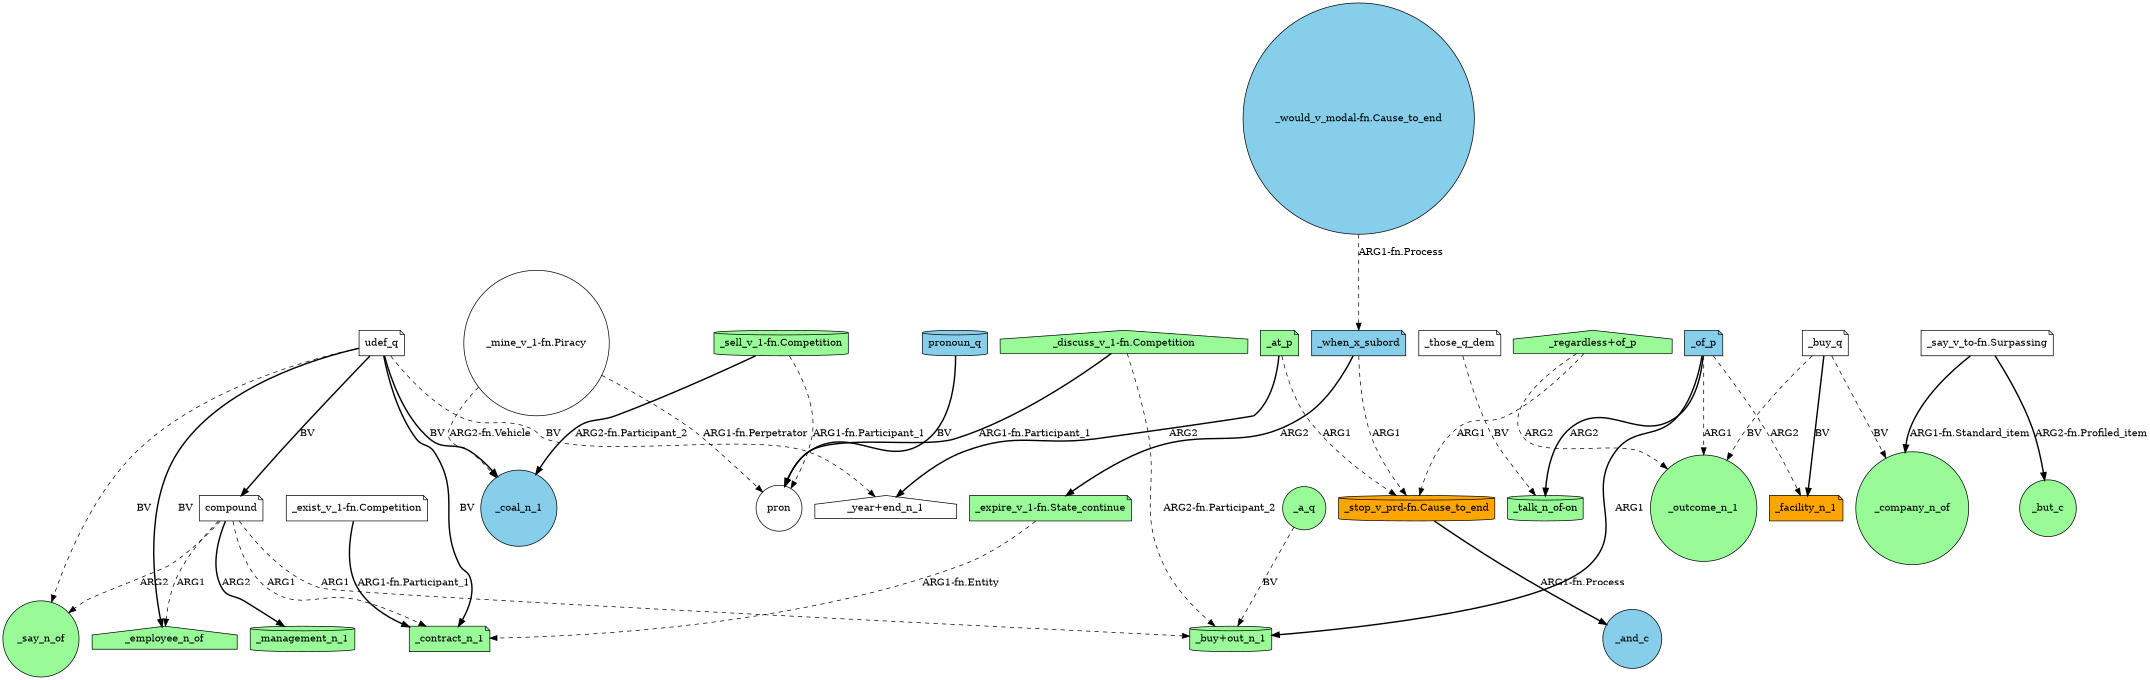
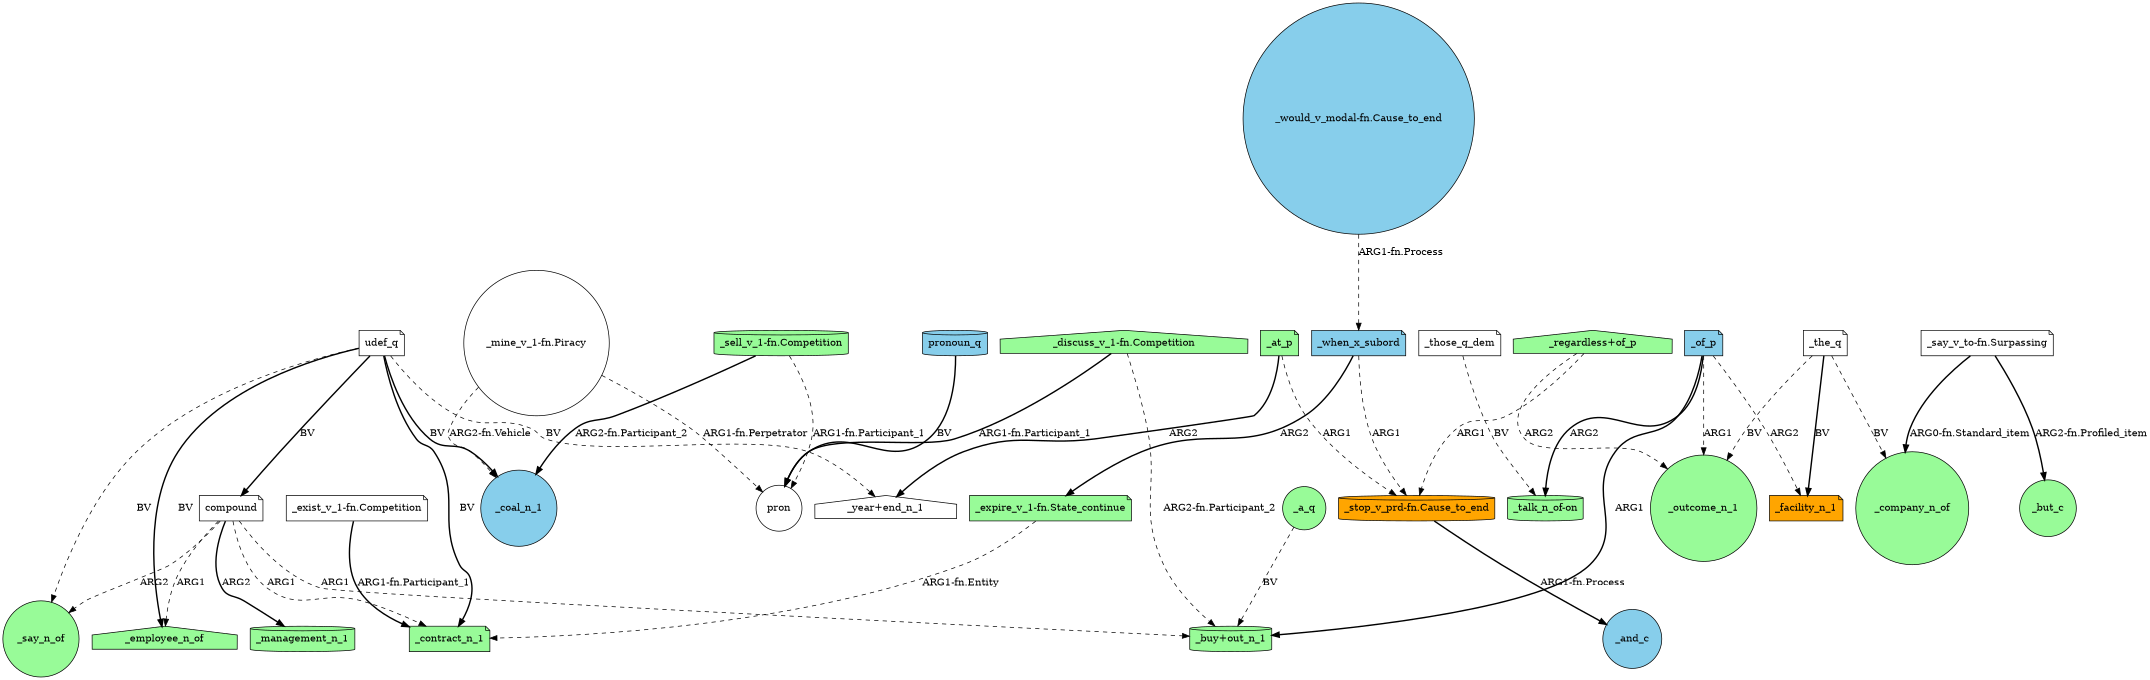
(1825, 343) -> (1825, 343)
(1970, 434) -> (1970, 434)
